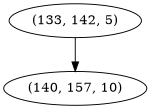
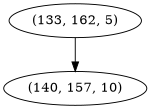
(75, 21) -> (75, 21)
